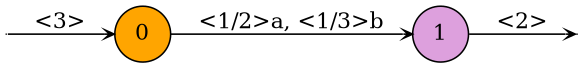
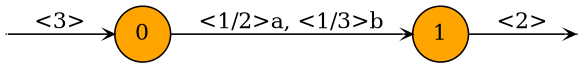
(441, 34) -> (441, 34)
